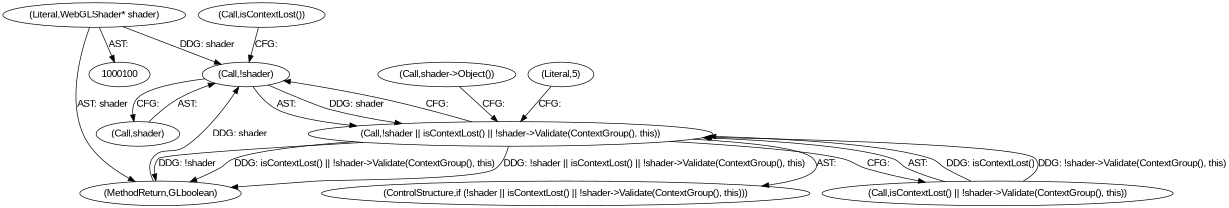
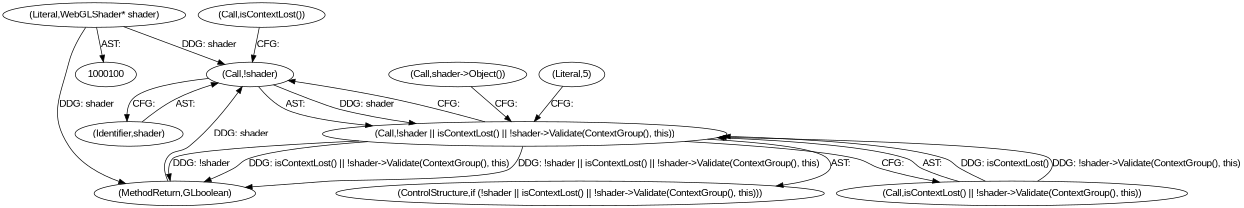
(102, 104) -> (87, 104)
(138, 134) -> (129, 134)
